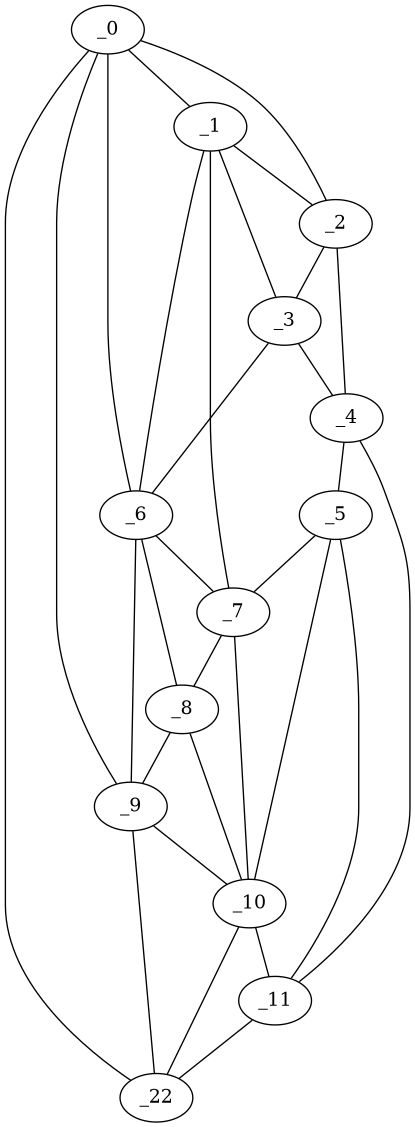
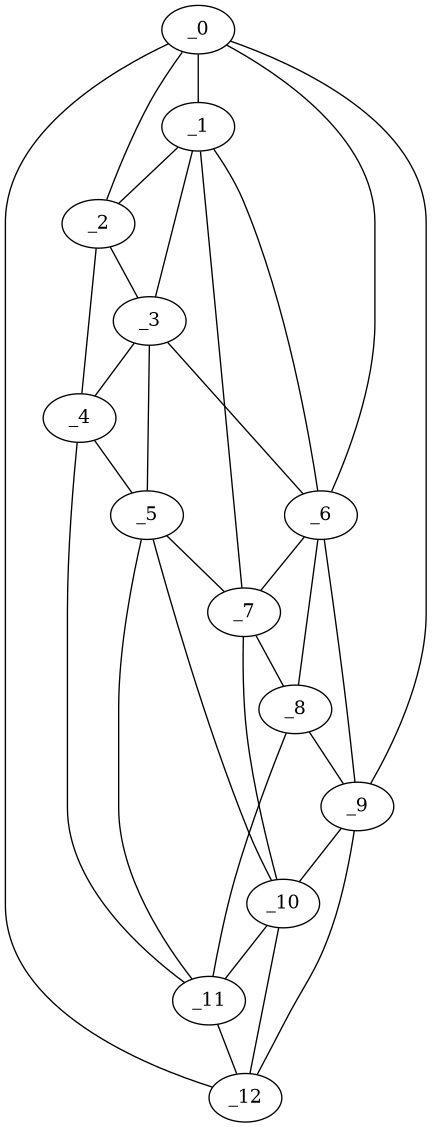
none -> (148, 418)
(216, 806) -> (243, 853)
(156, 1098) -> (245, 1098)
